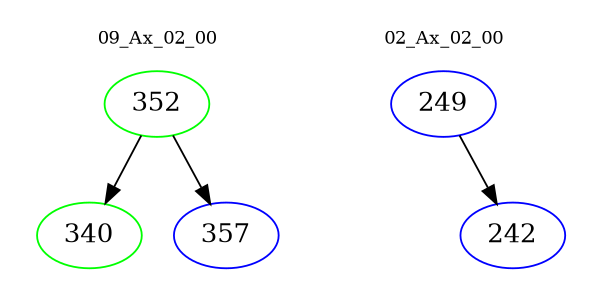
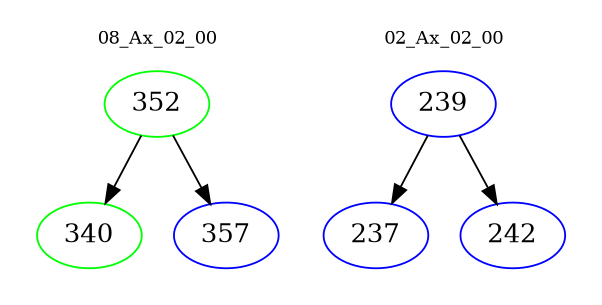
(158, 39) -> (158, 39)
(443, 104) -> (443, 104)
none -> (376, 235)
